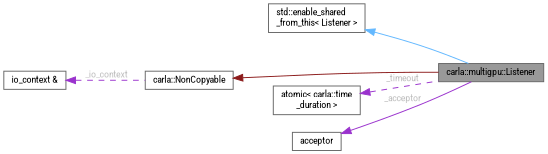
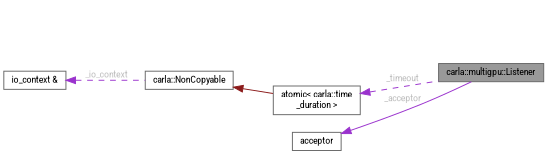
(317, 18) -> none
(341, 74) -> (258, 91)
